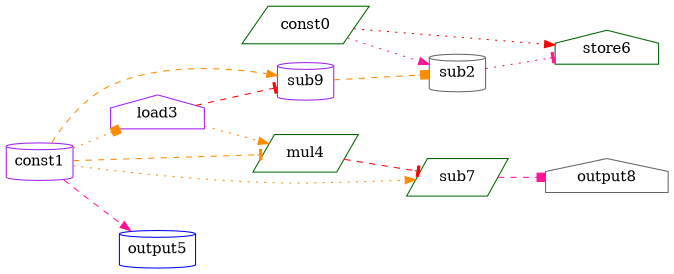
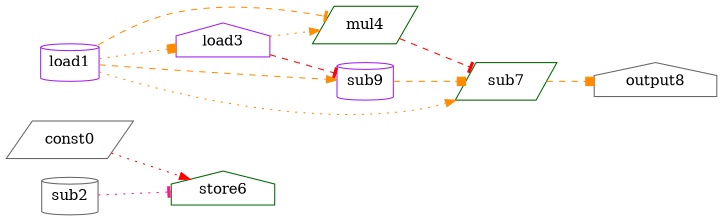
(306, 25) -> (70, 140)
(383, 50) -> none
(376, 77) -> (424, 81)
(40, 162) -> (70, 63)
(516, 177) -> (565, 81)
(157, 249) -> none
